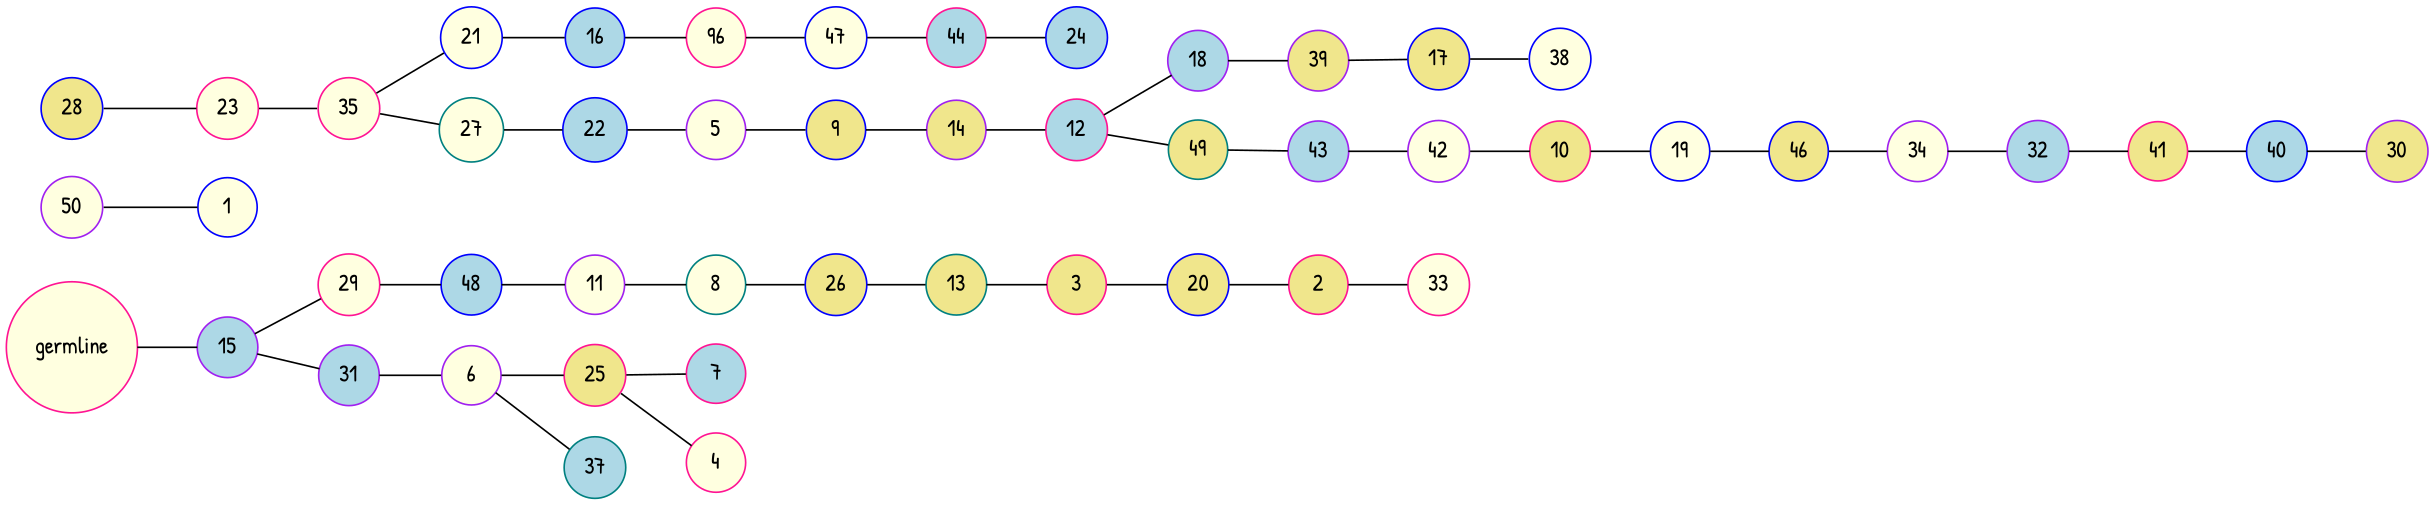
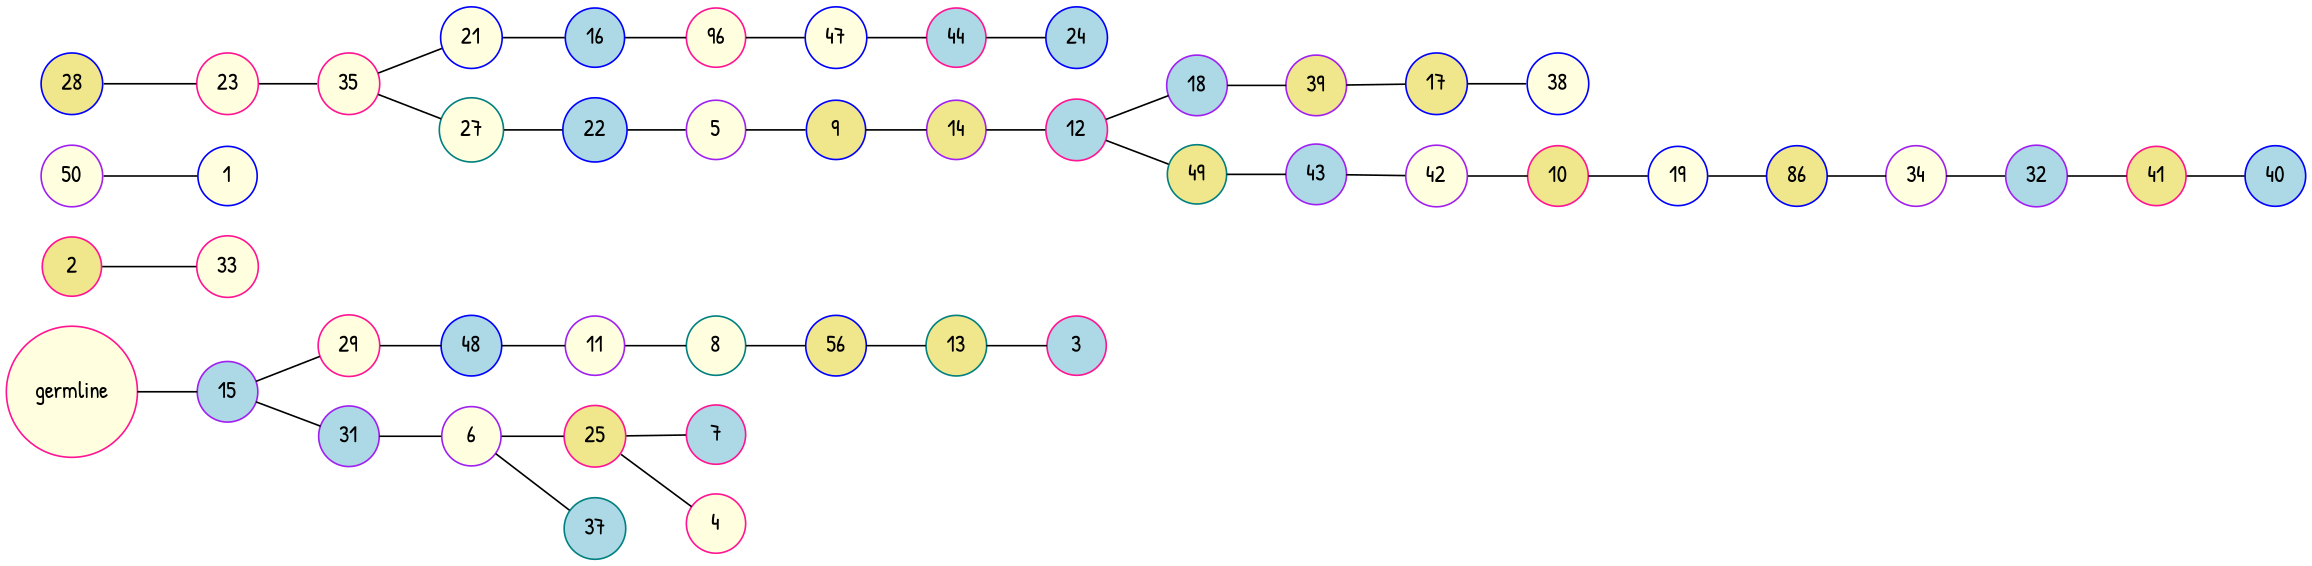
(1799, 151) -> (1797, 176)
(2397, 151) -> none
(836, 285) -> (836, 346)
(1077, 285) -> (1077, 346)
(1198, 285) -> none
